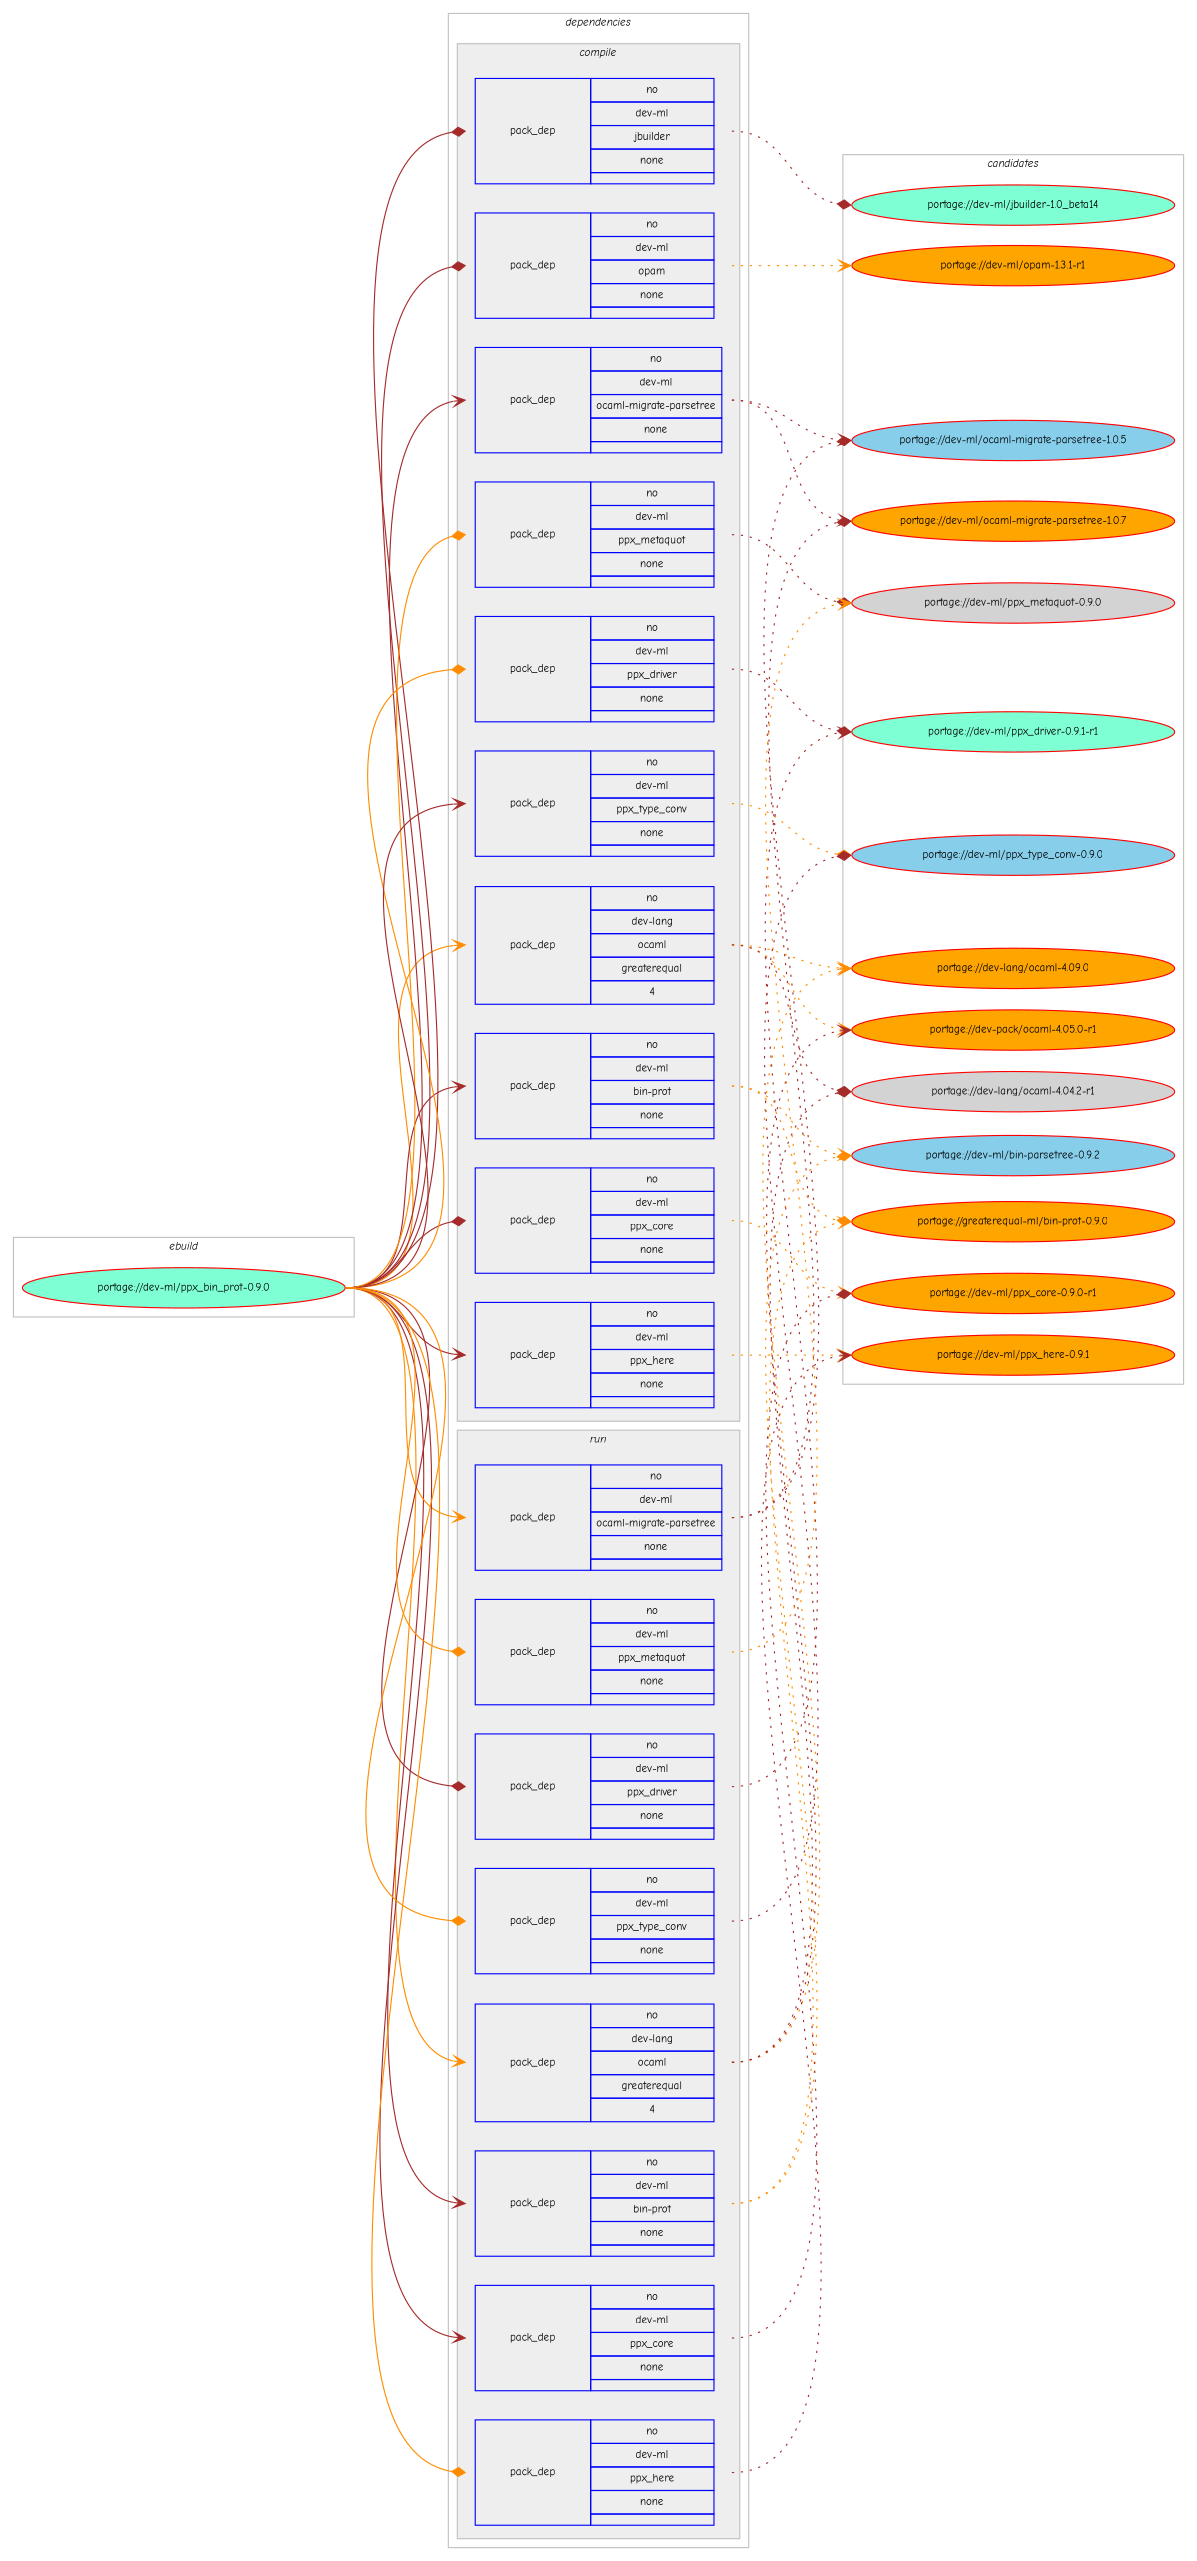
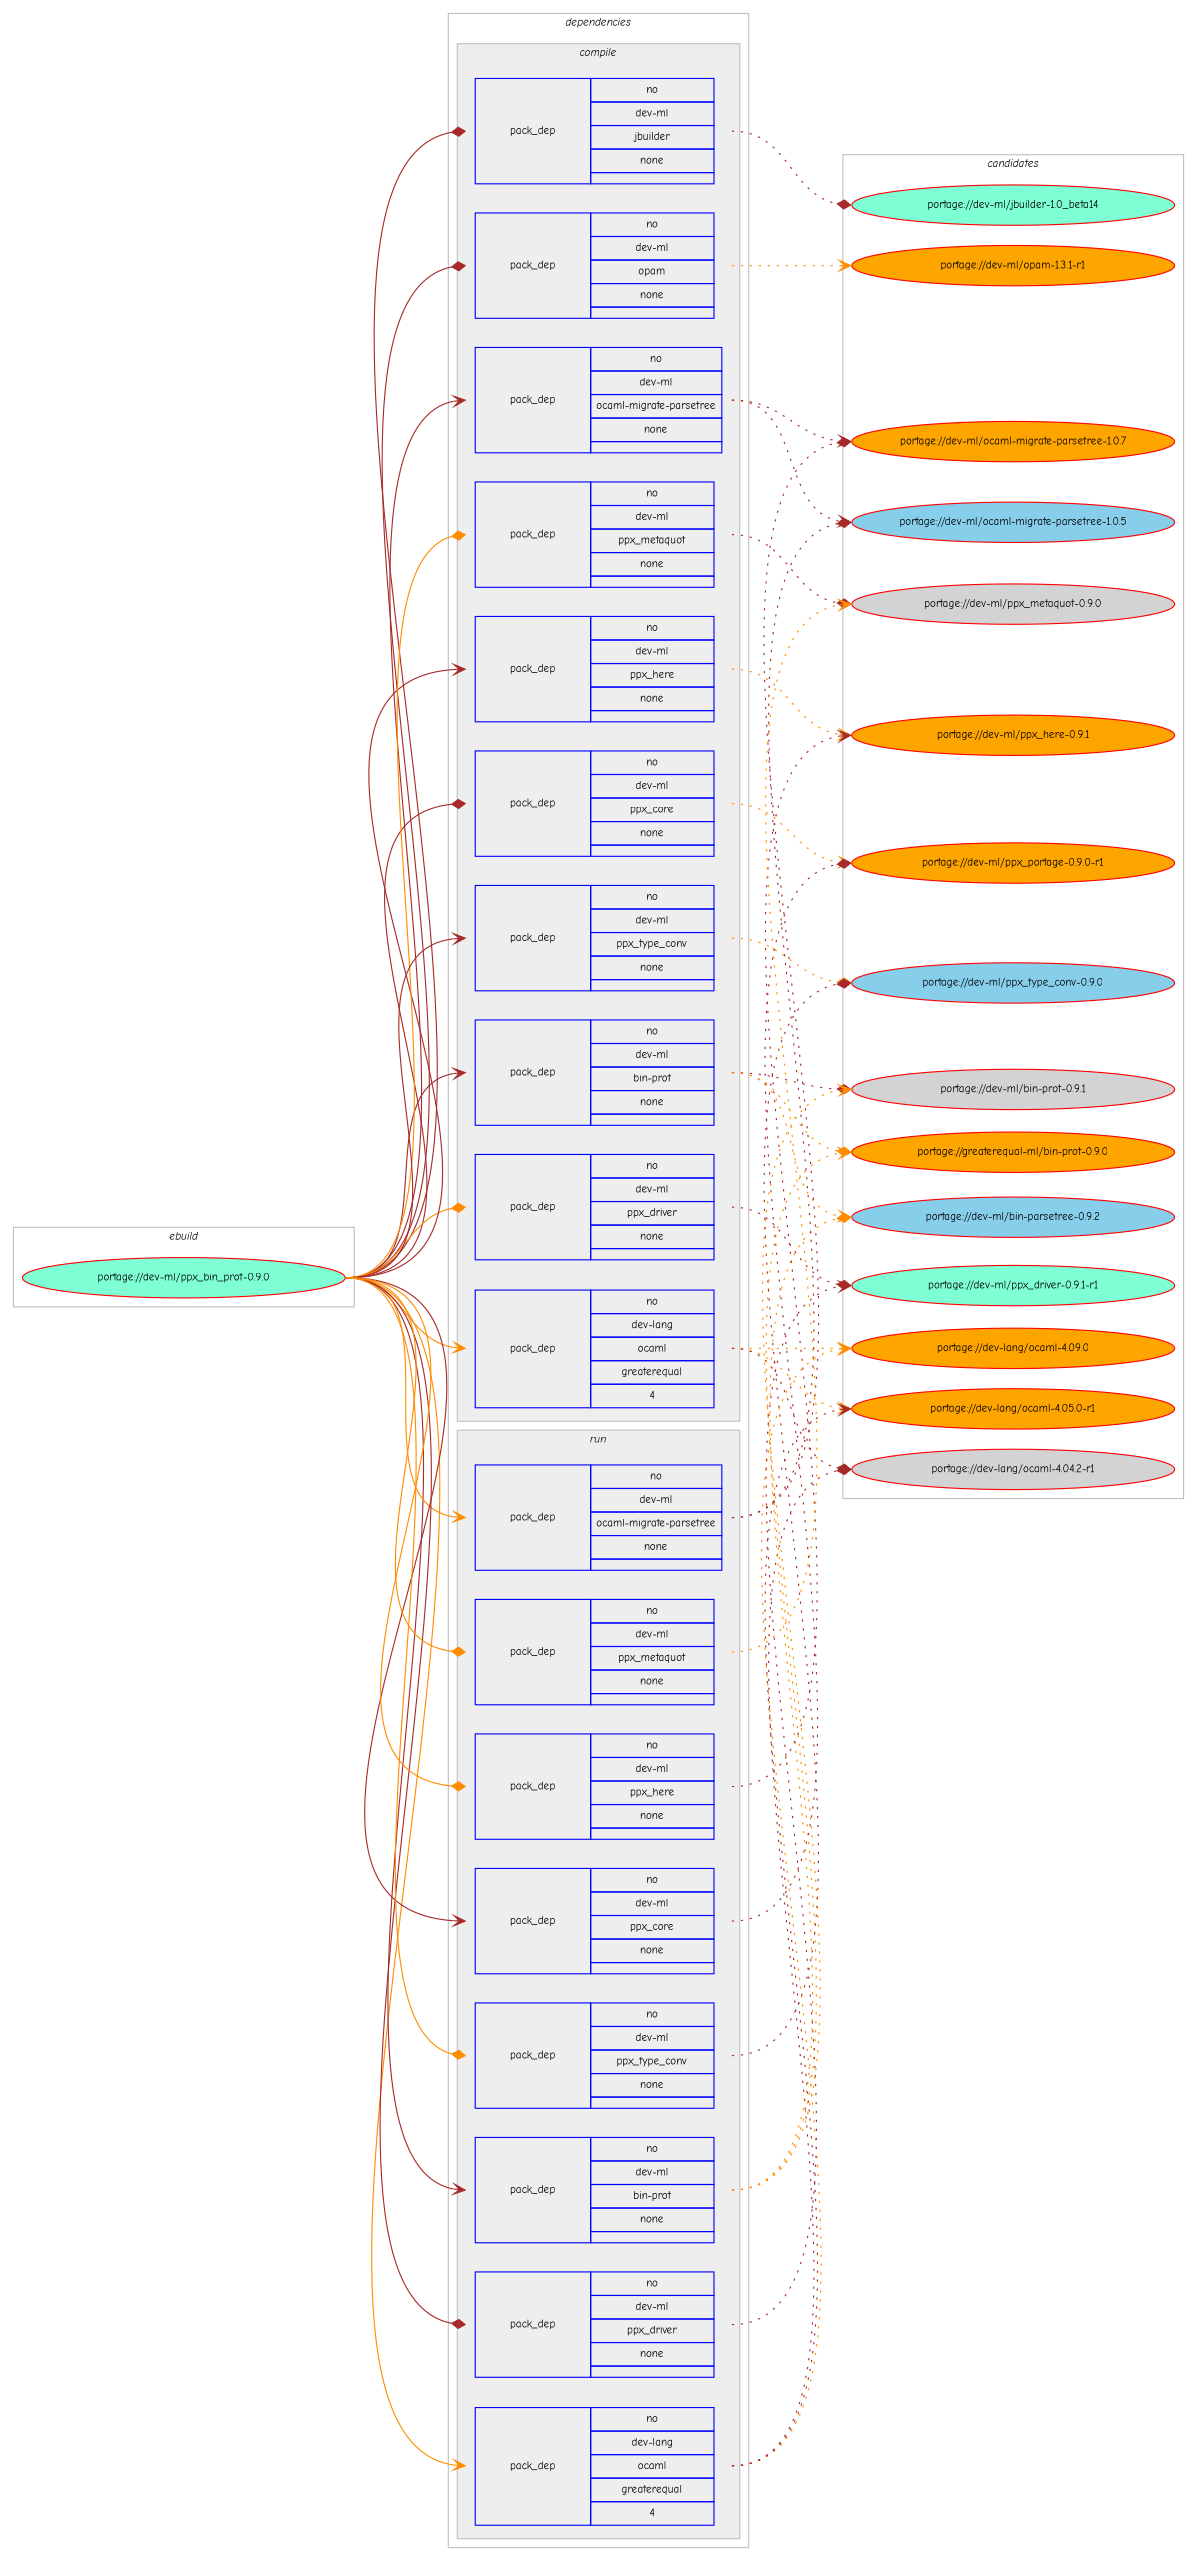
(1013, 1030) -> (1013, 1409)
none -> (1013, 1089)
(1013, 1293) -> (1013, 863)
